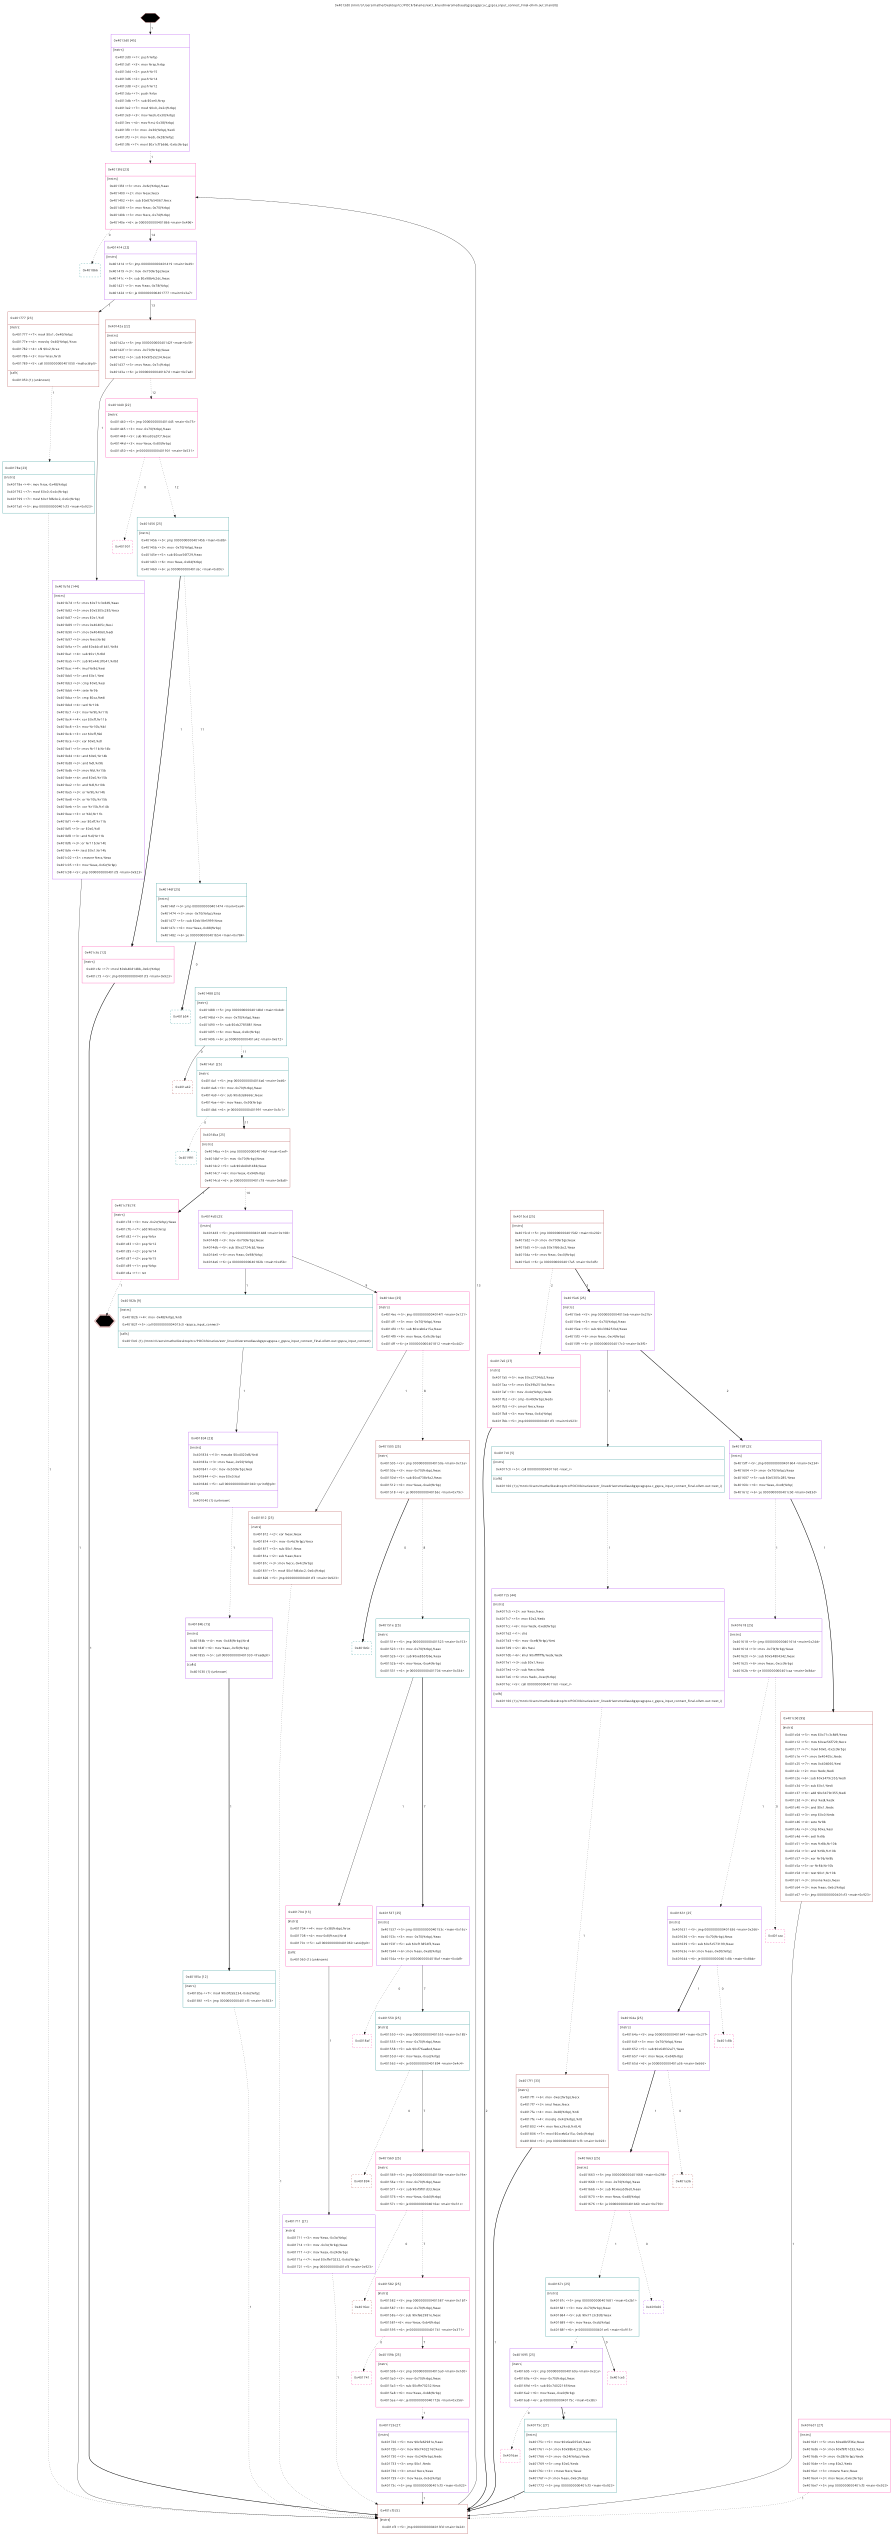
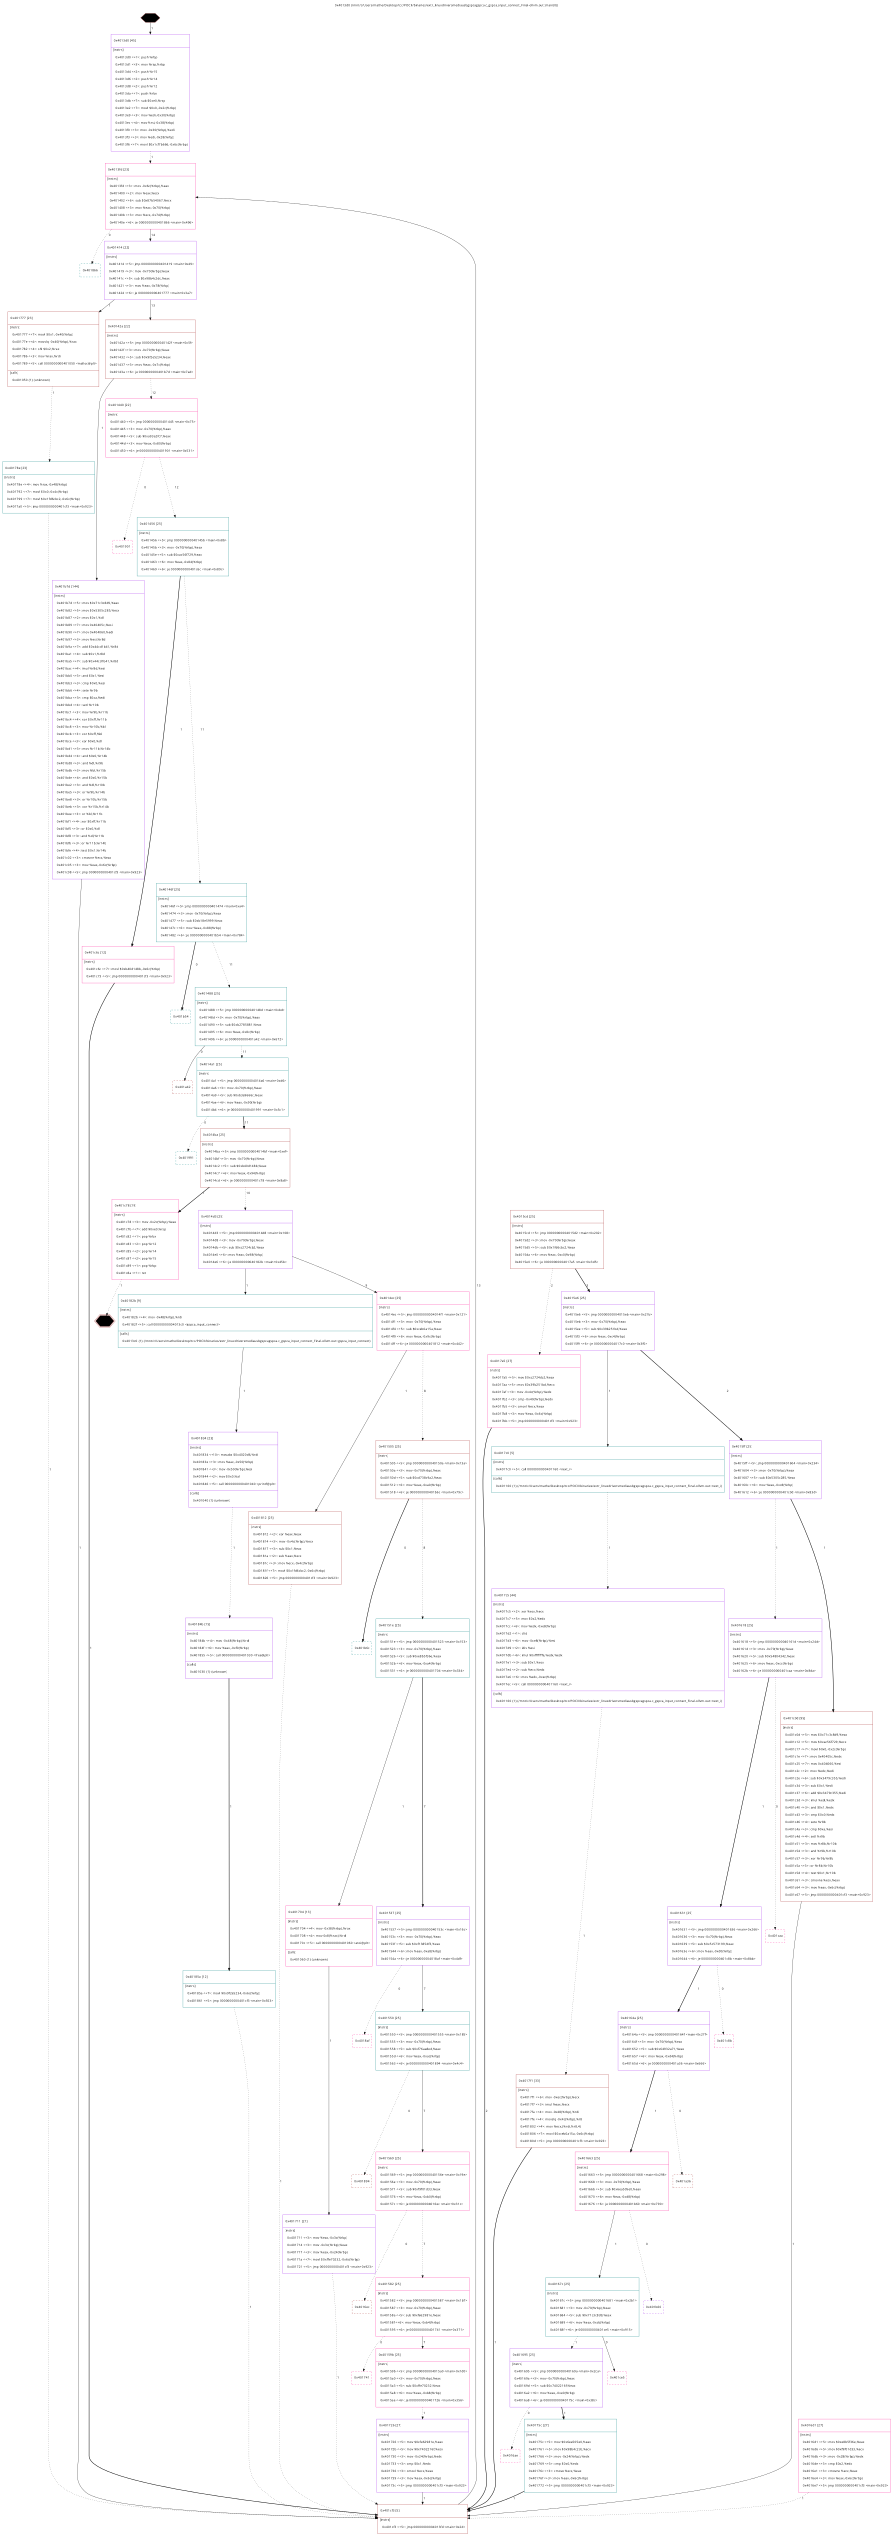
none -> (221, 963)
(745, 1791) -> (745, 1791)
(607, 2243) -> (607, 2243)
